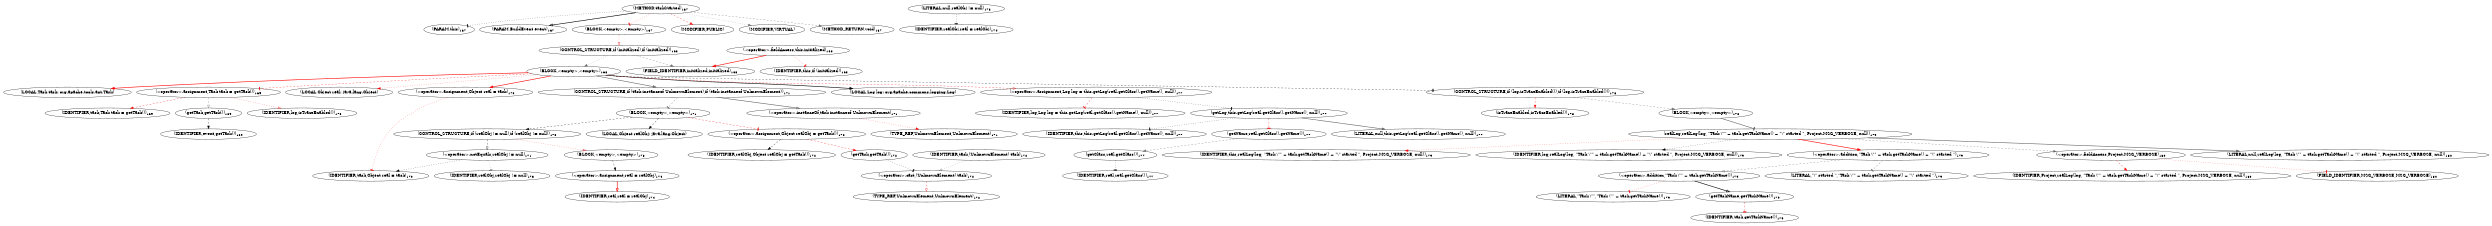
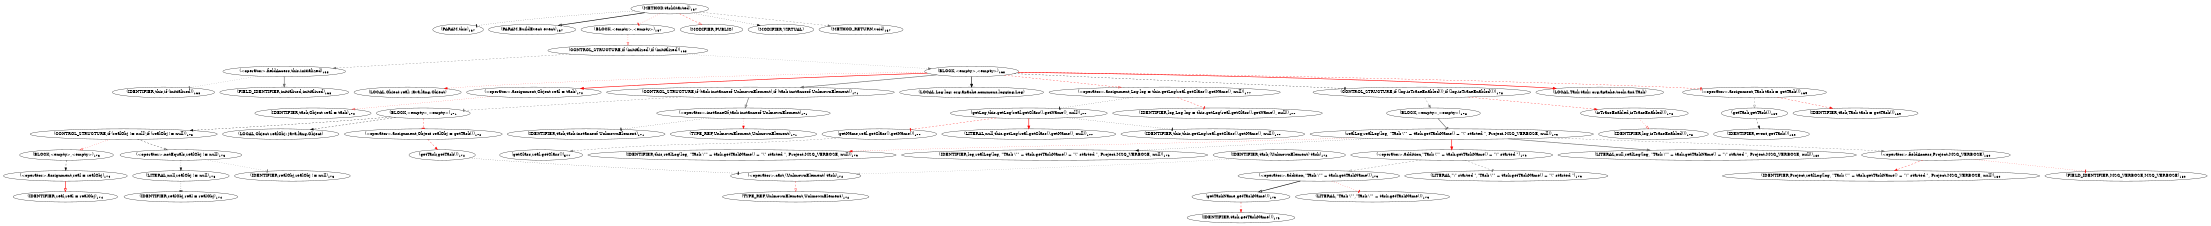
(680, 19) -> (689, 19)
(716, 19) -> (725, 19)
(799, 60) -> (224, 82)
(653, 61) -> (453, 61)
(741, 61) -> (284, 80)
(254, 103) -> (1643, 123)
(399, 122) -> (424, 103)
(1342, 123) -> (1029, 122)
none -> (586, 134)
(528, 155) -> (222, 155)
(762, 155) -> none
(1142, 155) -> (567, 155)
(430, 165) -> (181, 164)
(1115, 176) -> none
(1745, 207) -> (1241, 206)
